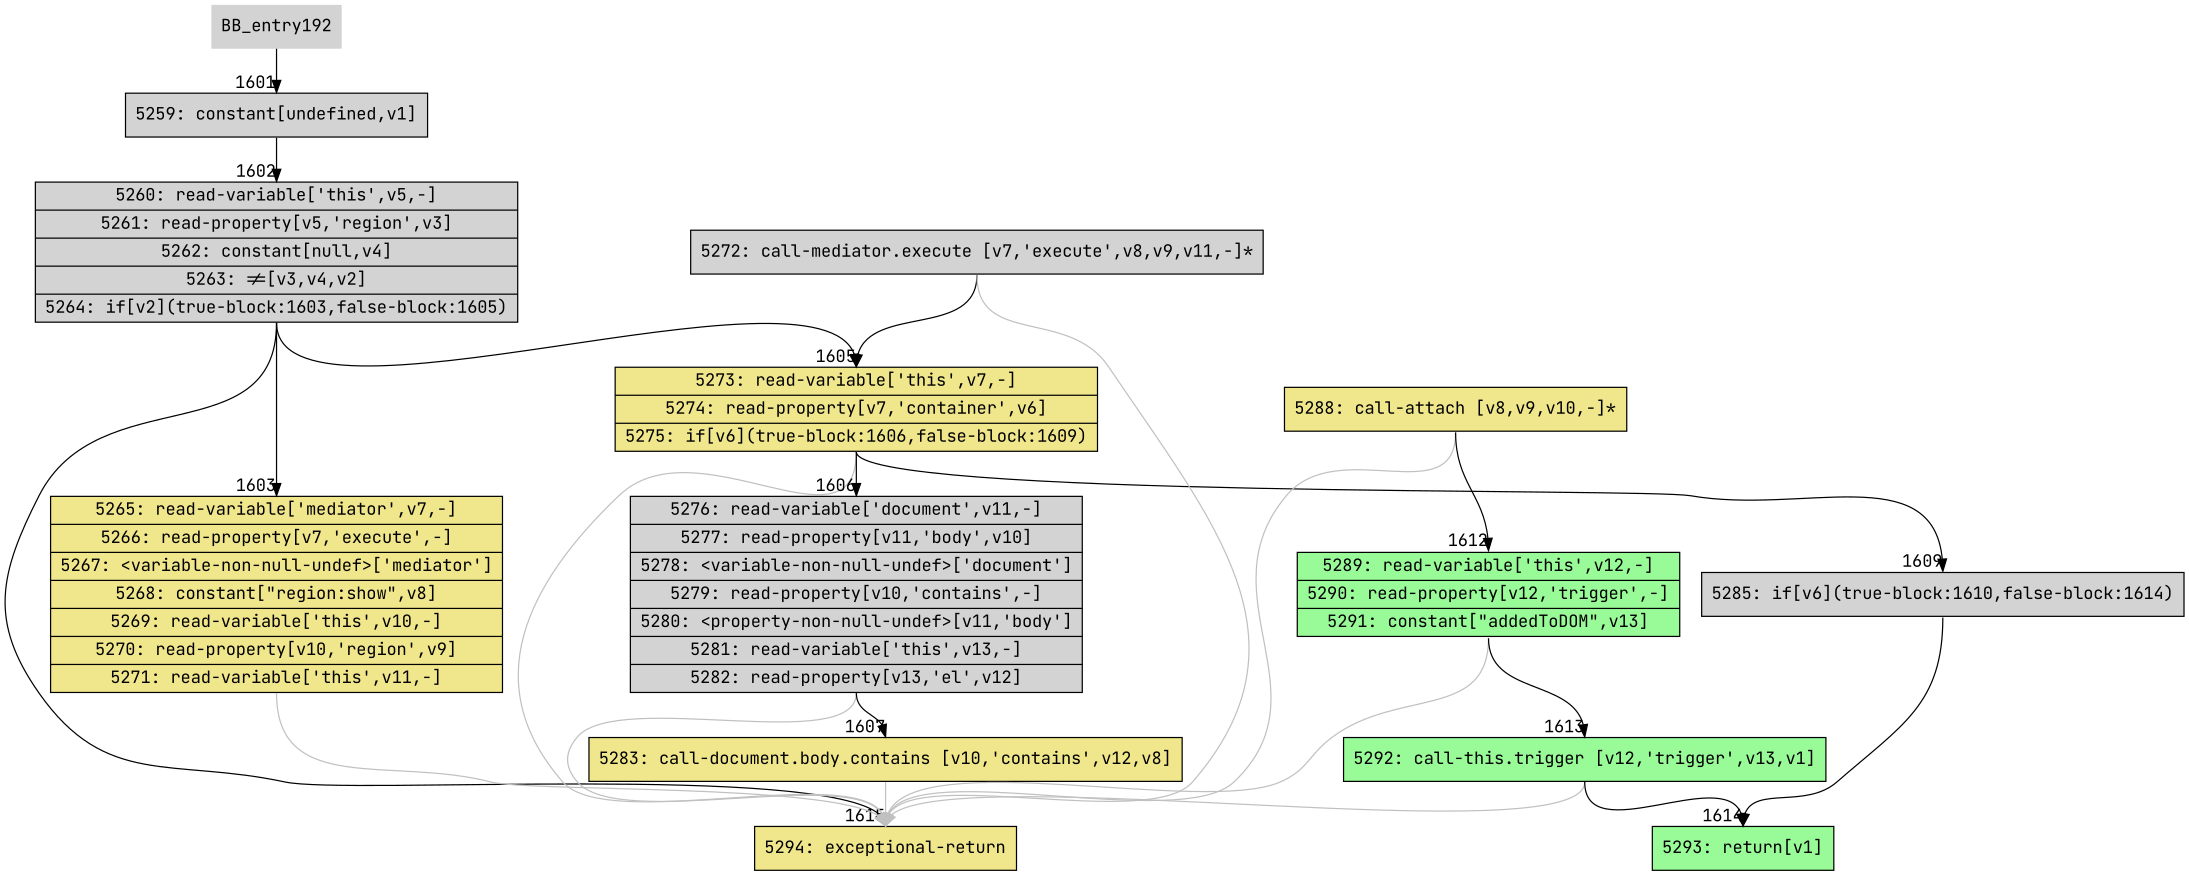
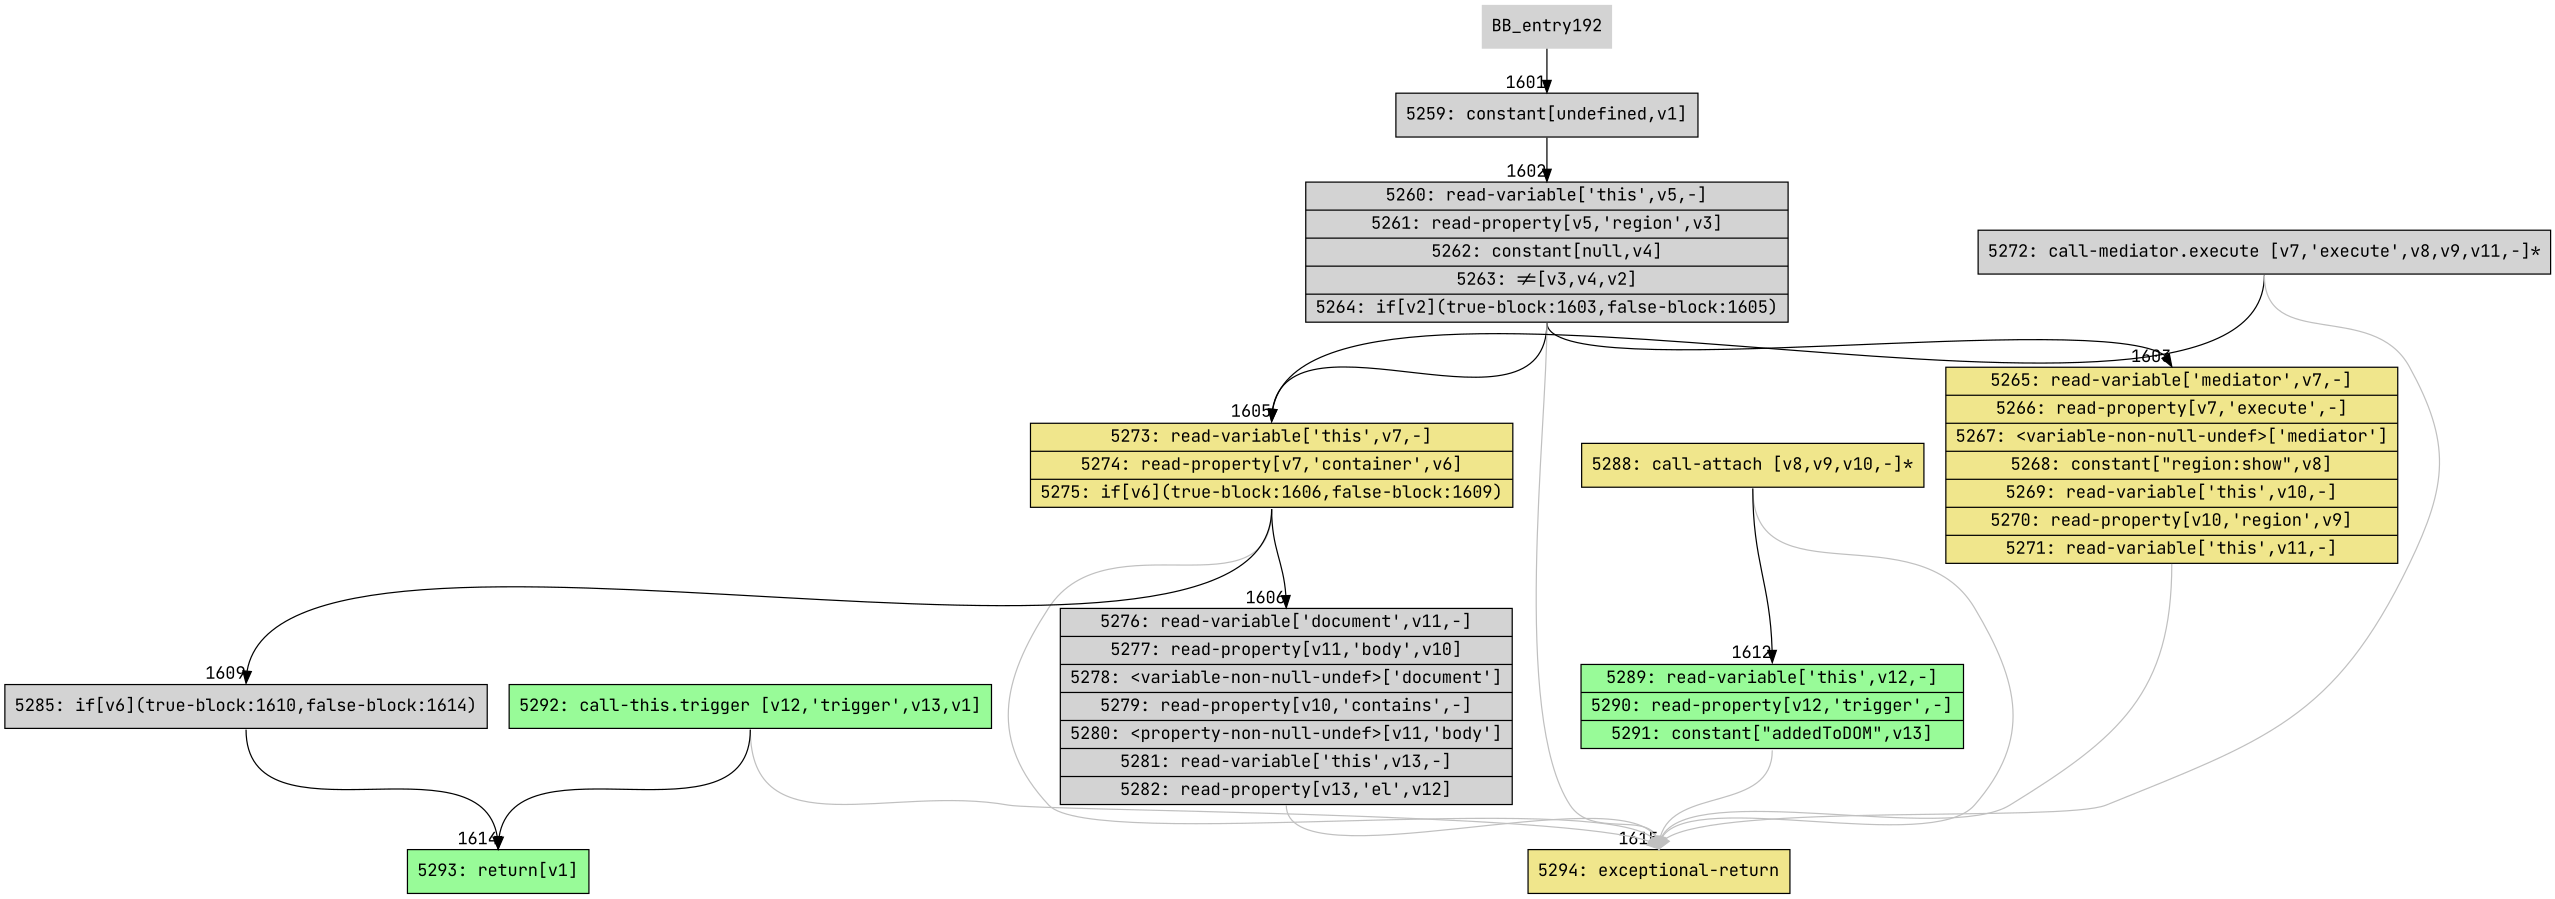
(1531, 685) -> none
(886, 759) -> none
(186, 769) -> (1537, 614)
